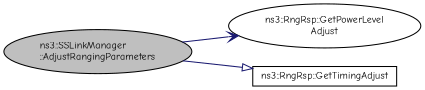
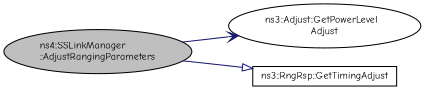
(325, 26) -> (325, 26)
(98, 52) -> (98, 52)
